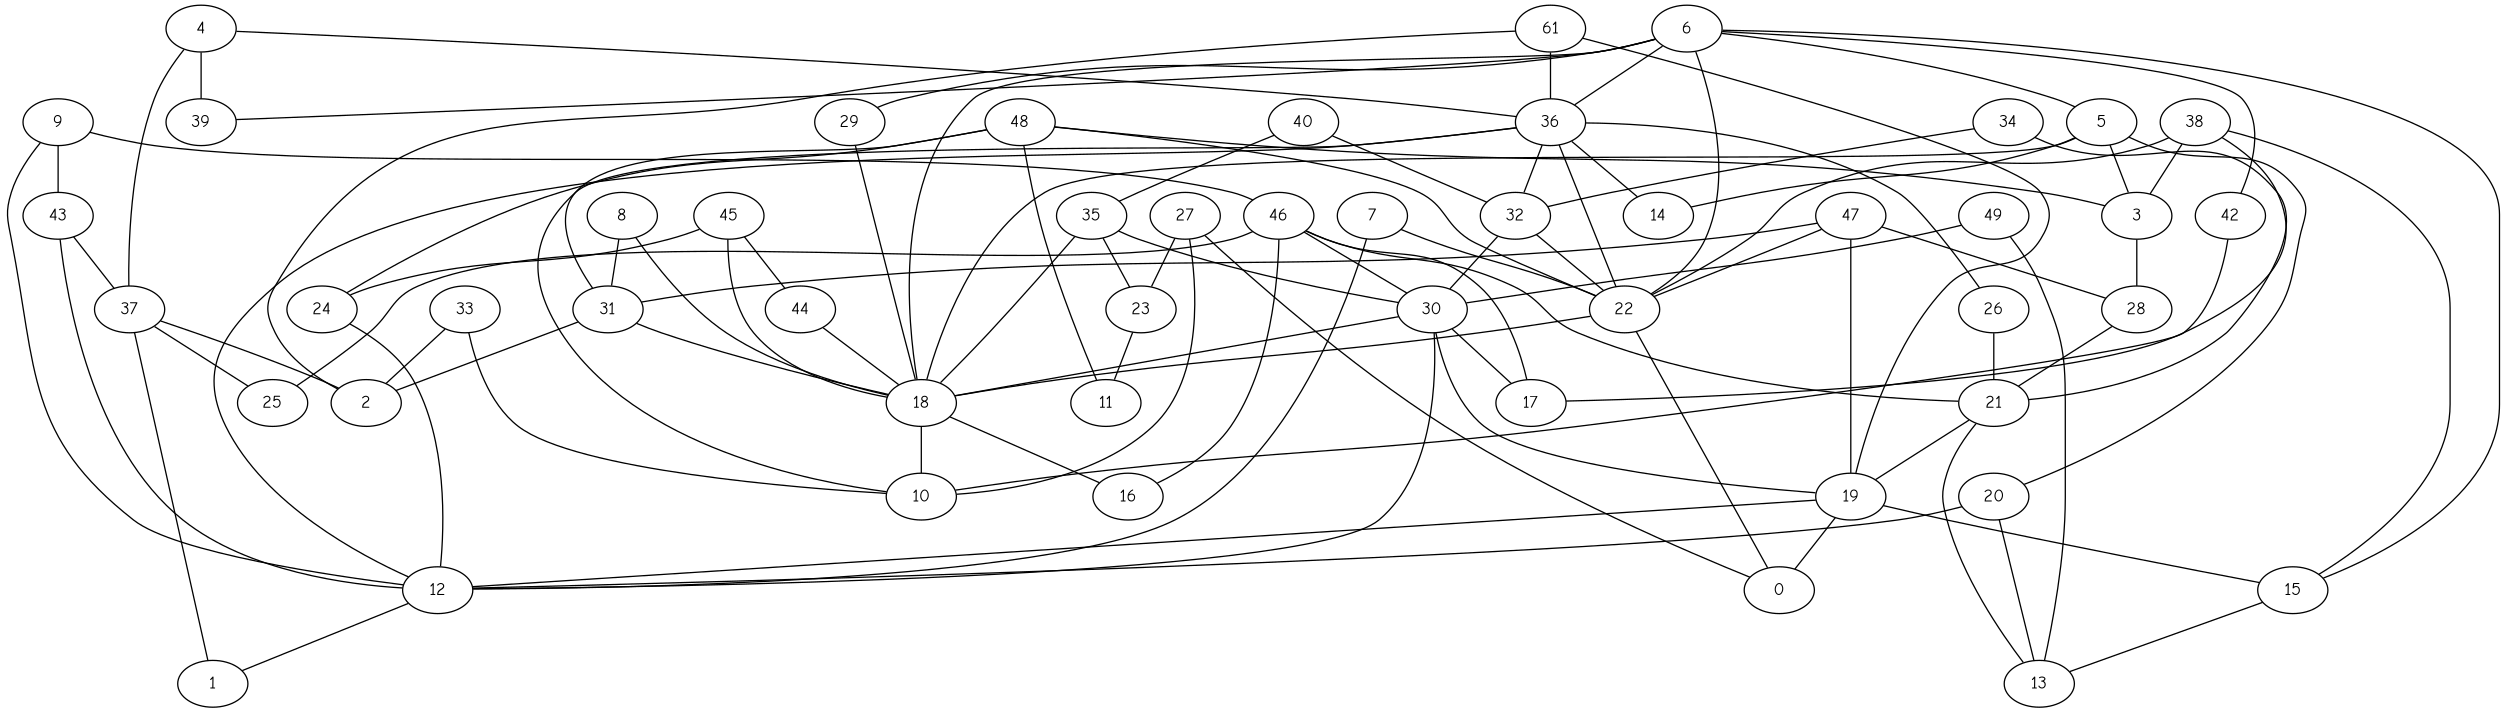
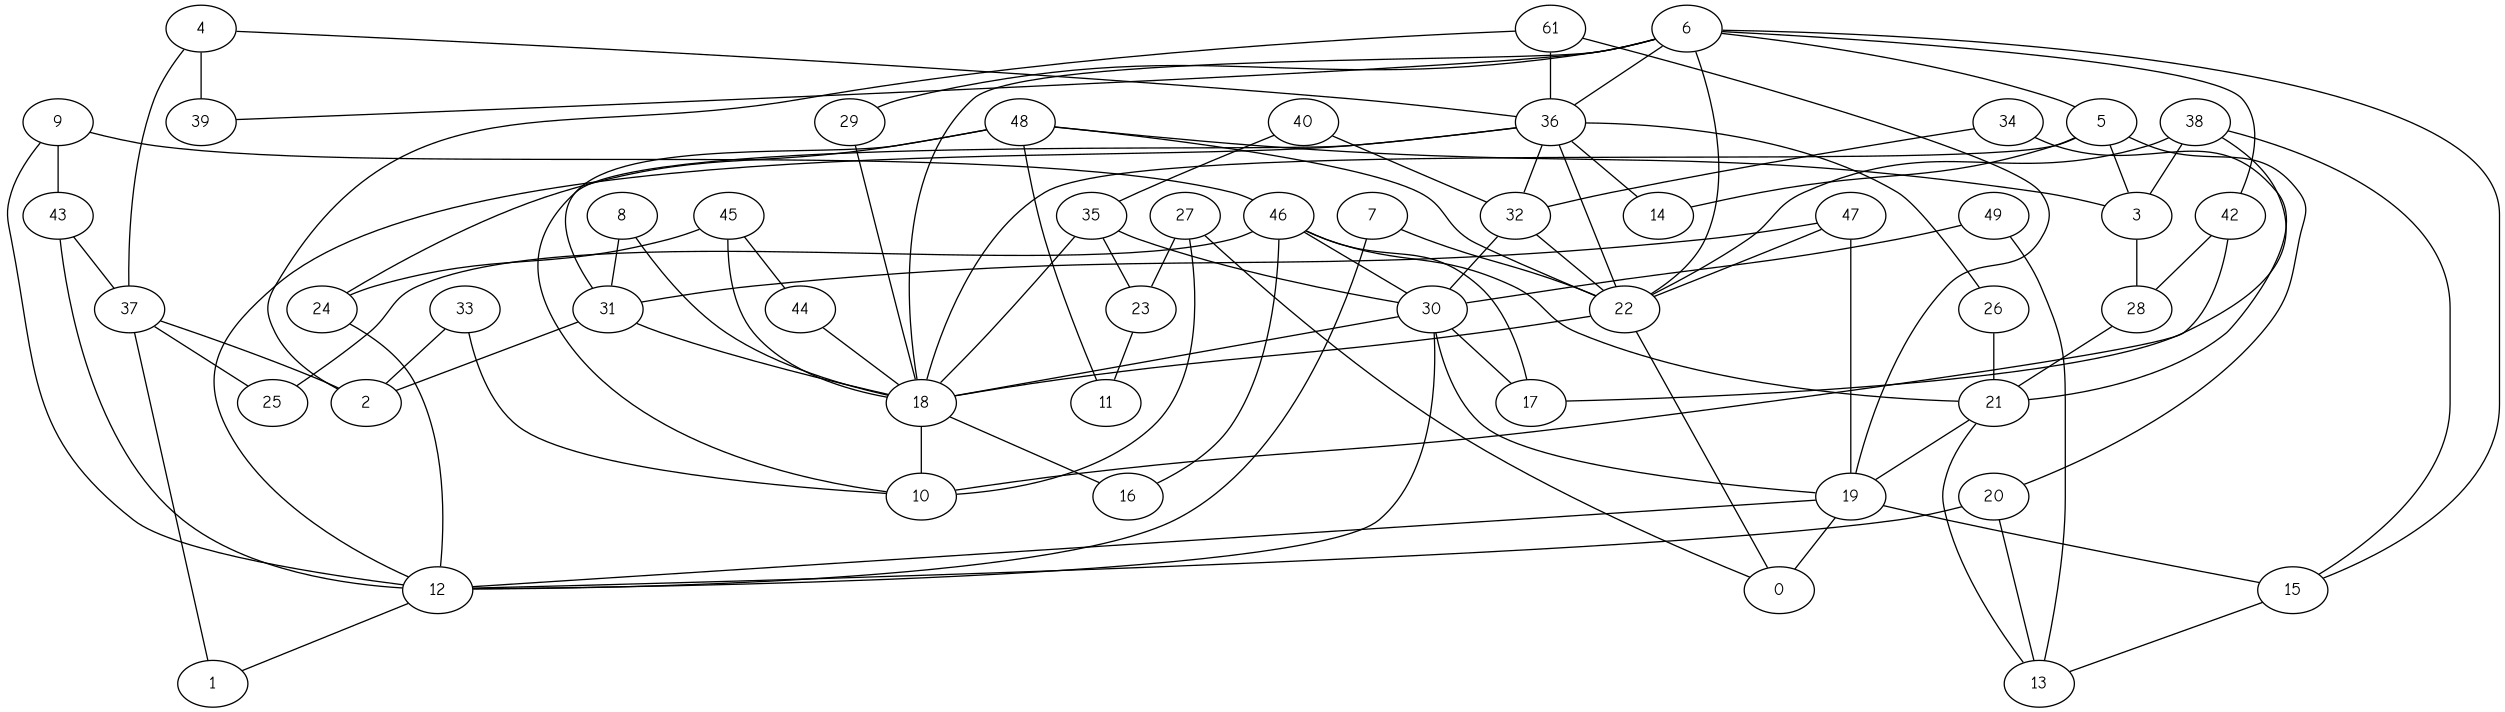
(1983, 259) -> (2184, 262)
